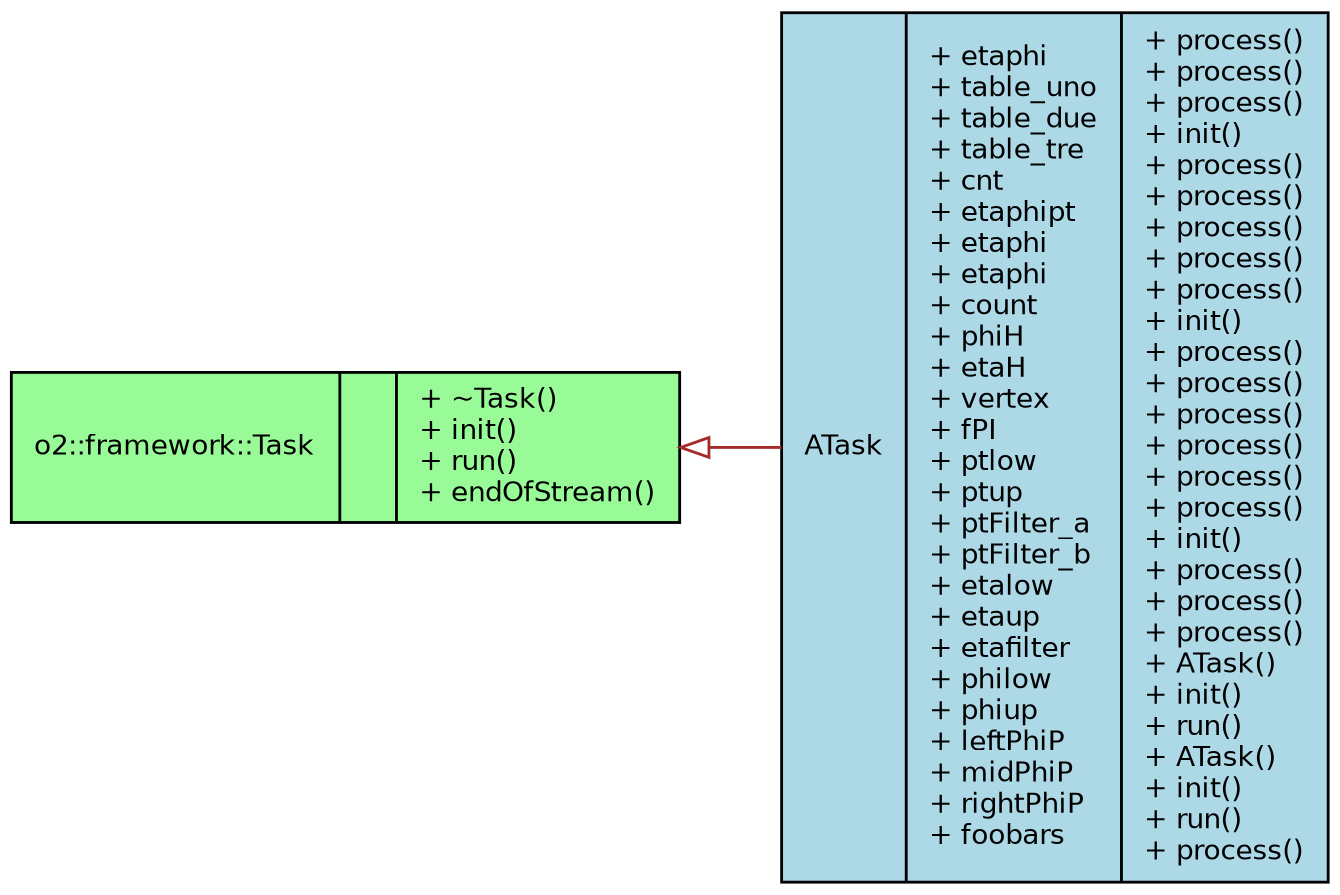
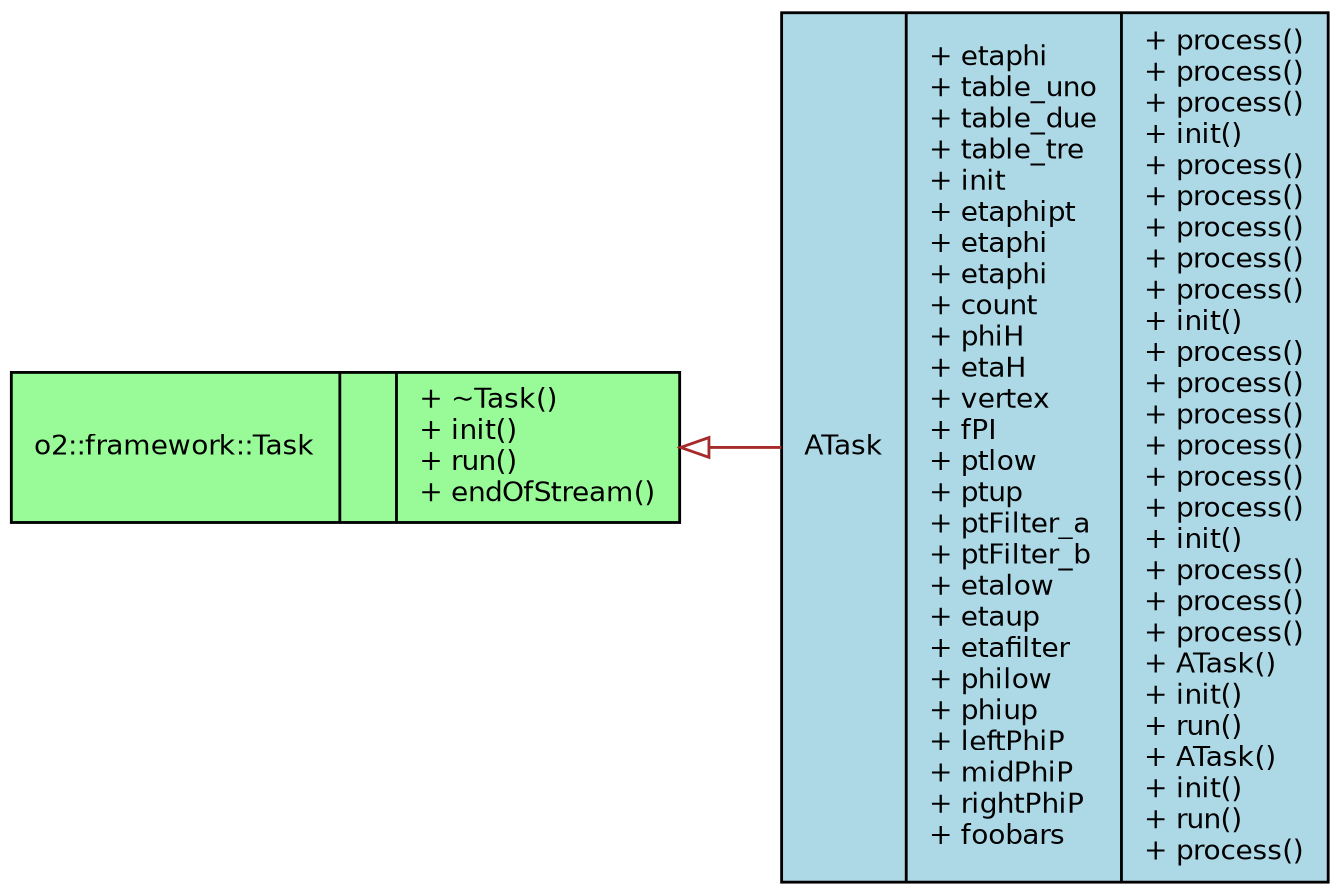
(967, 181) -> (969, 181)
